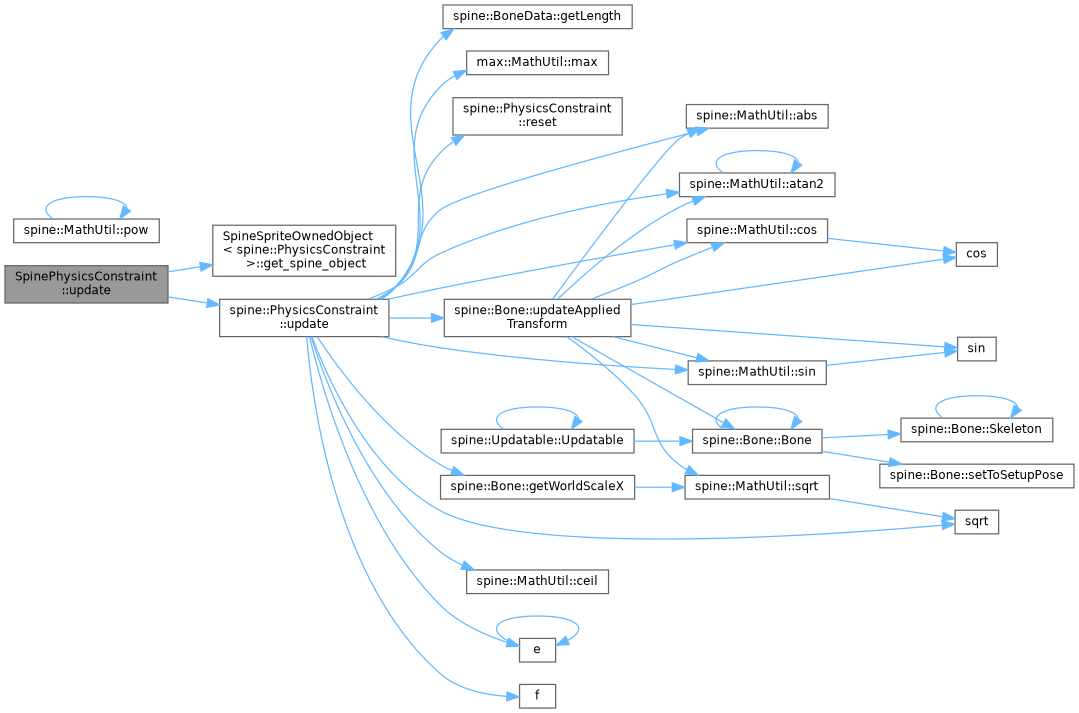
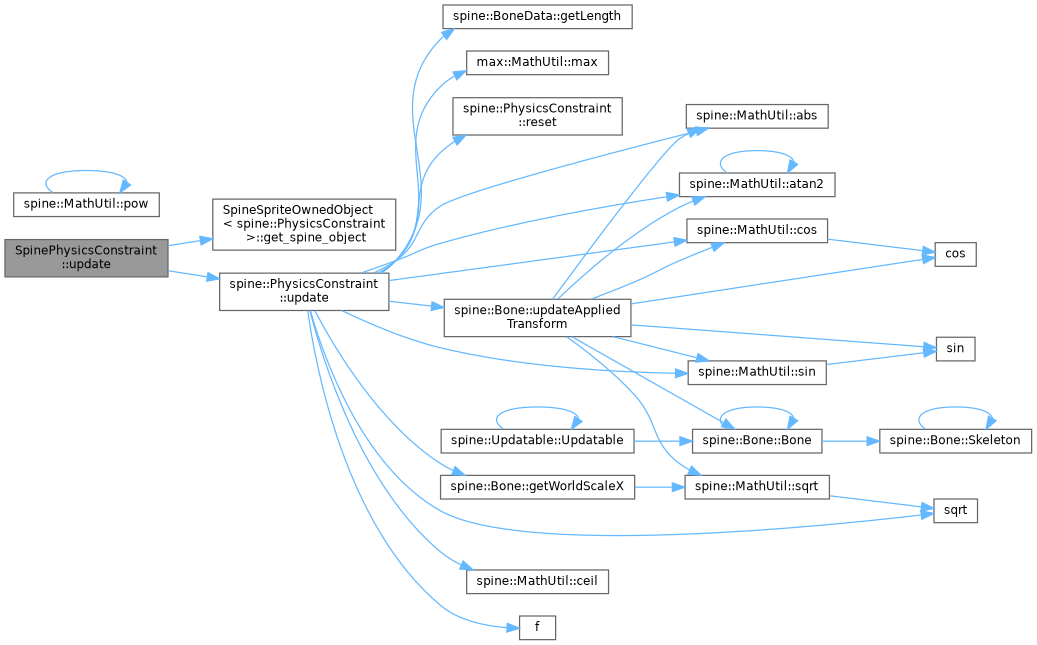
(977, 476) -> none
(538, 650) -> none
